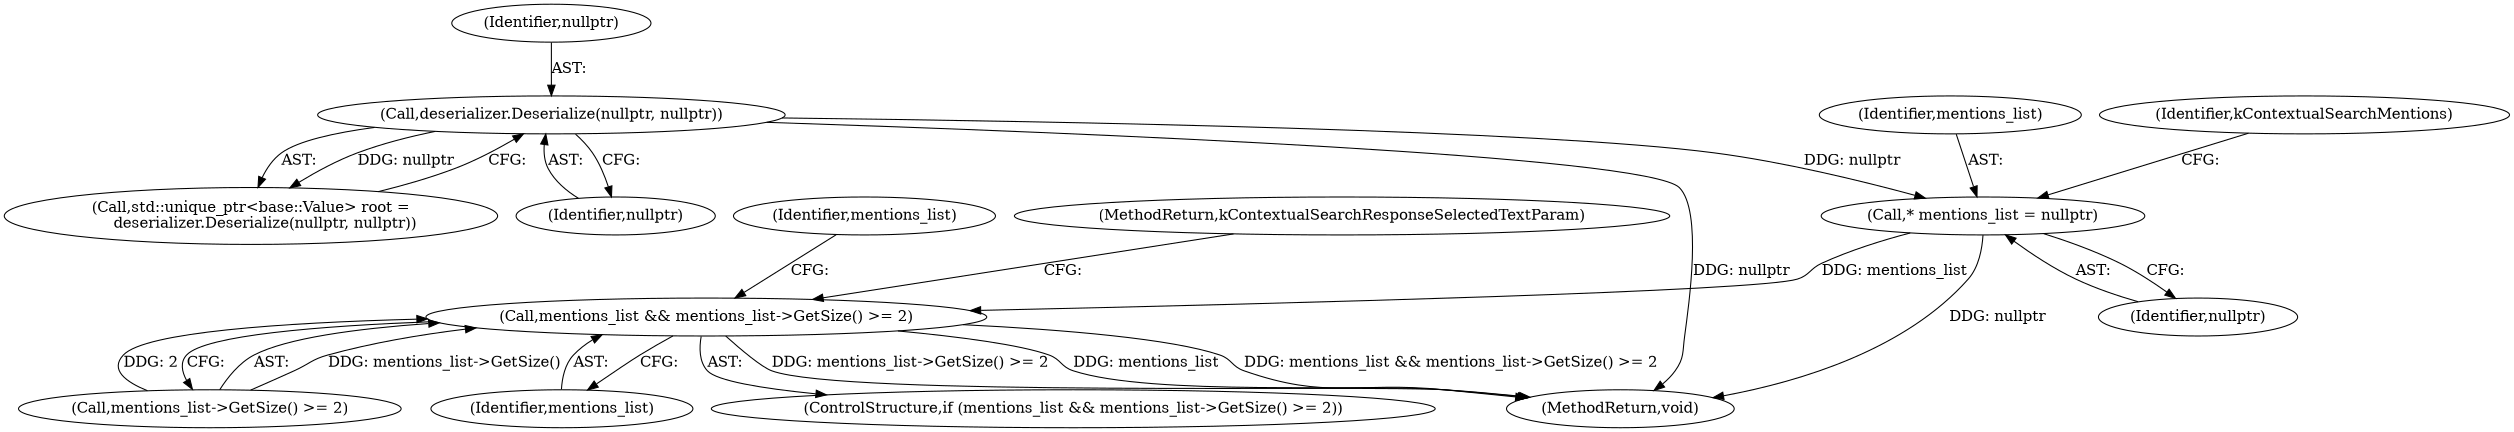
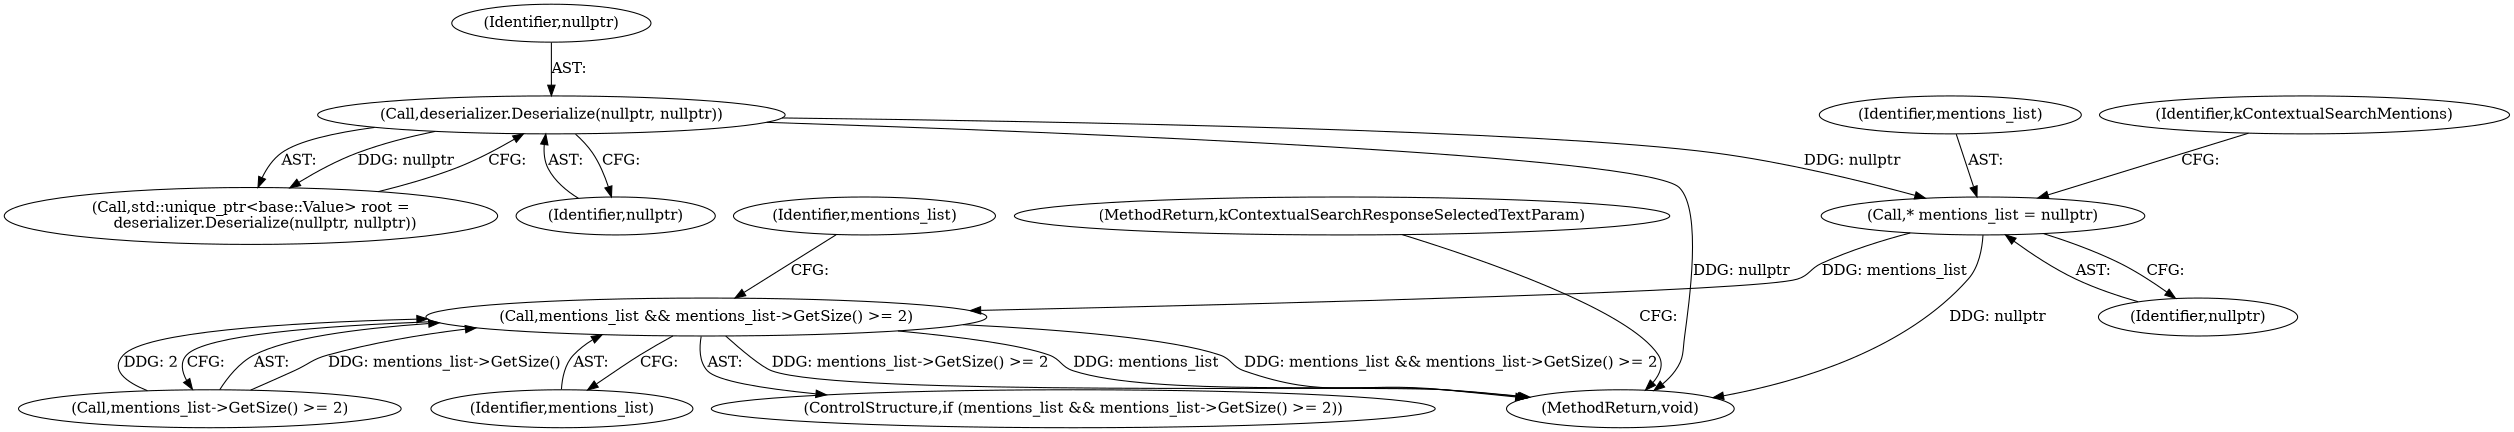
(1028, 266) -> (1551, 288)
